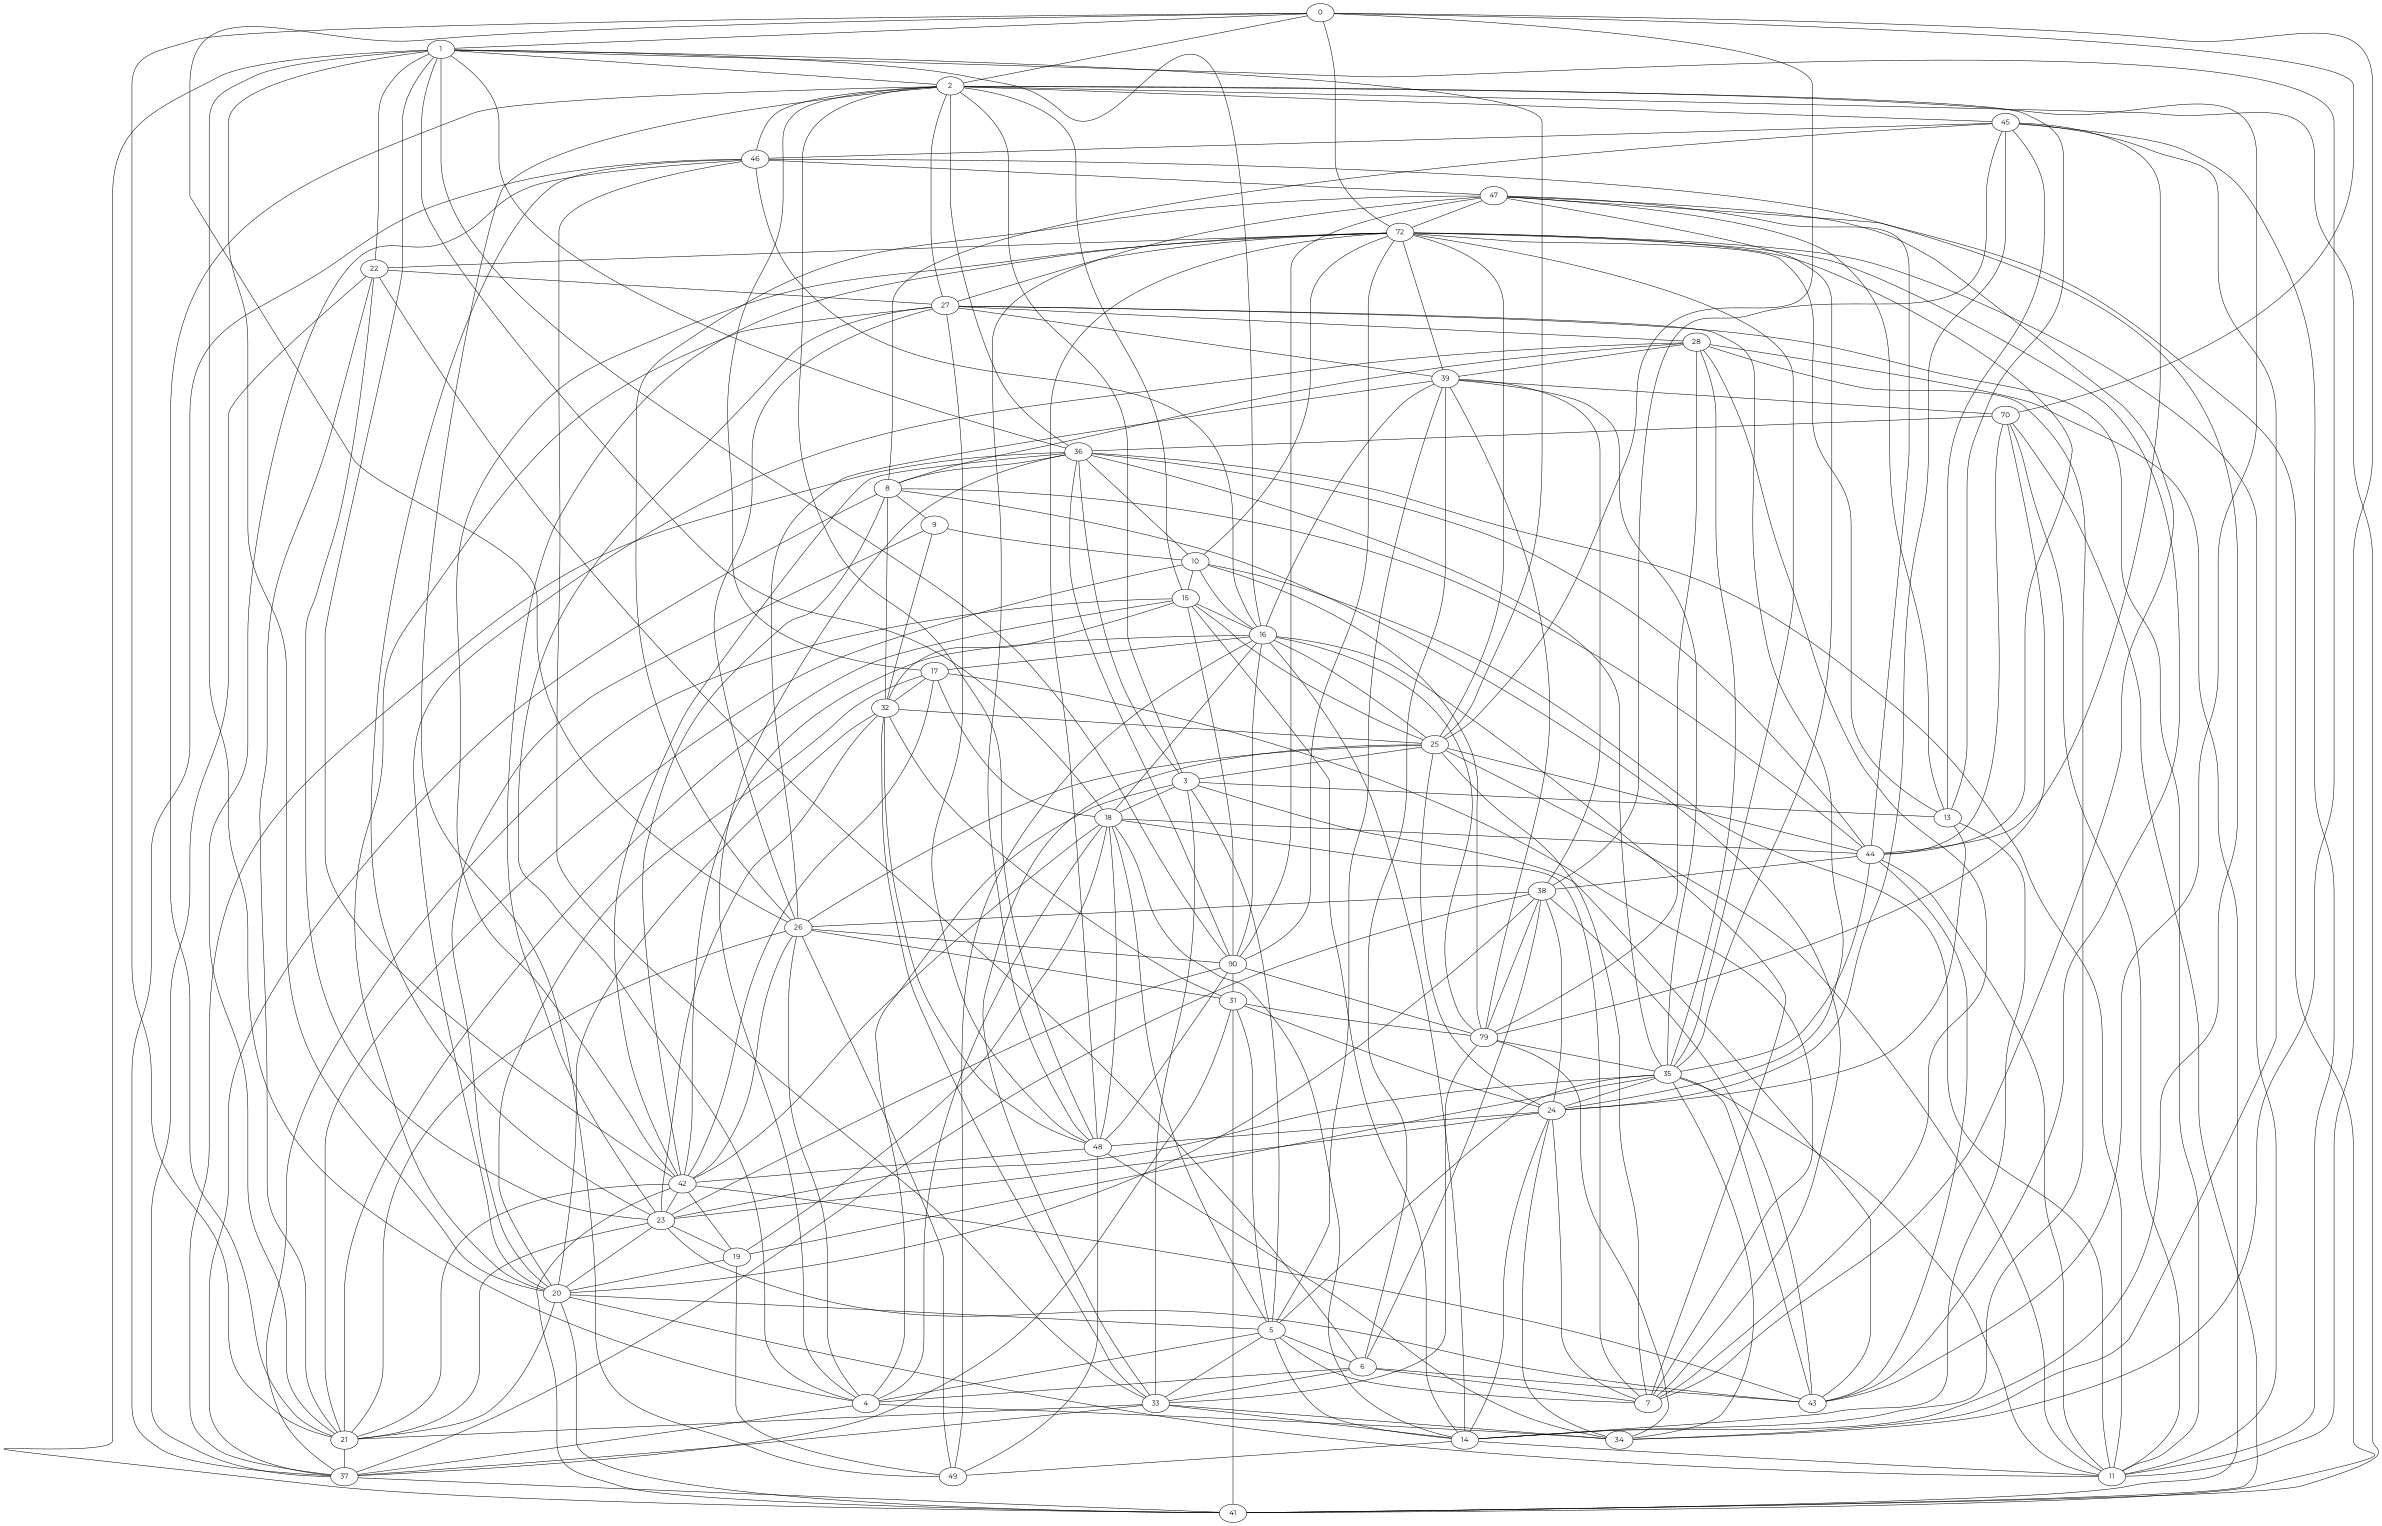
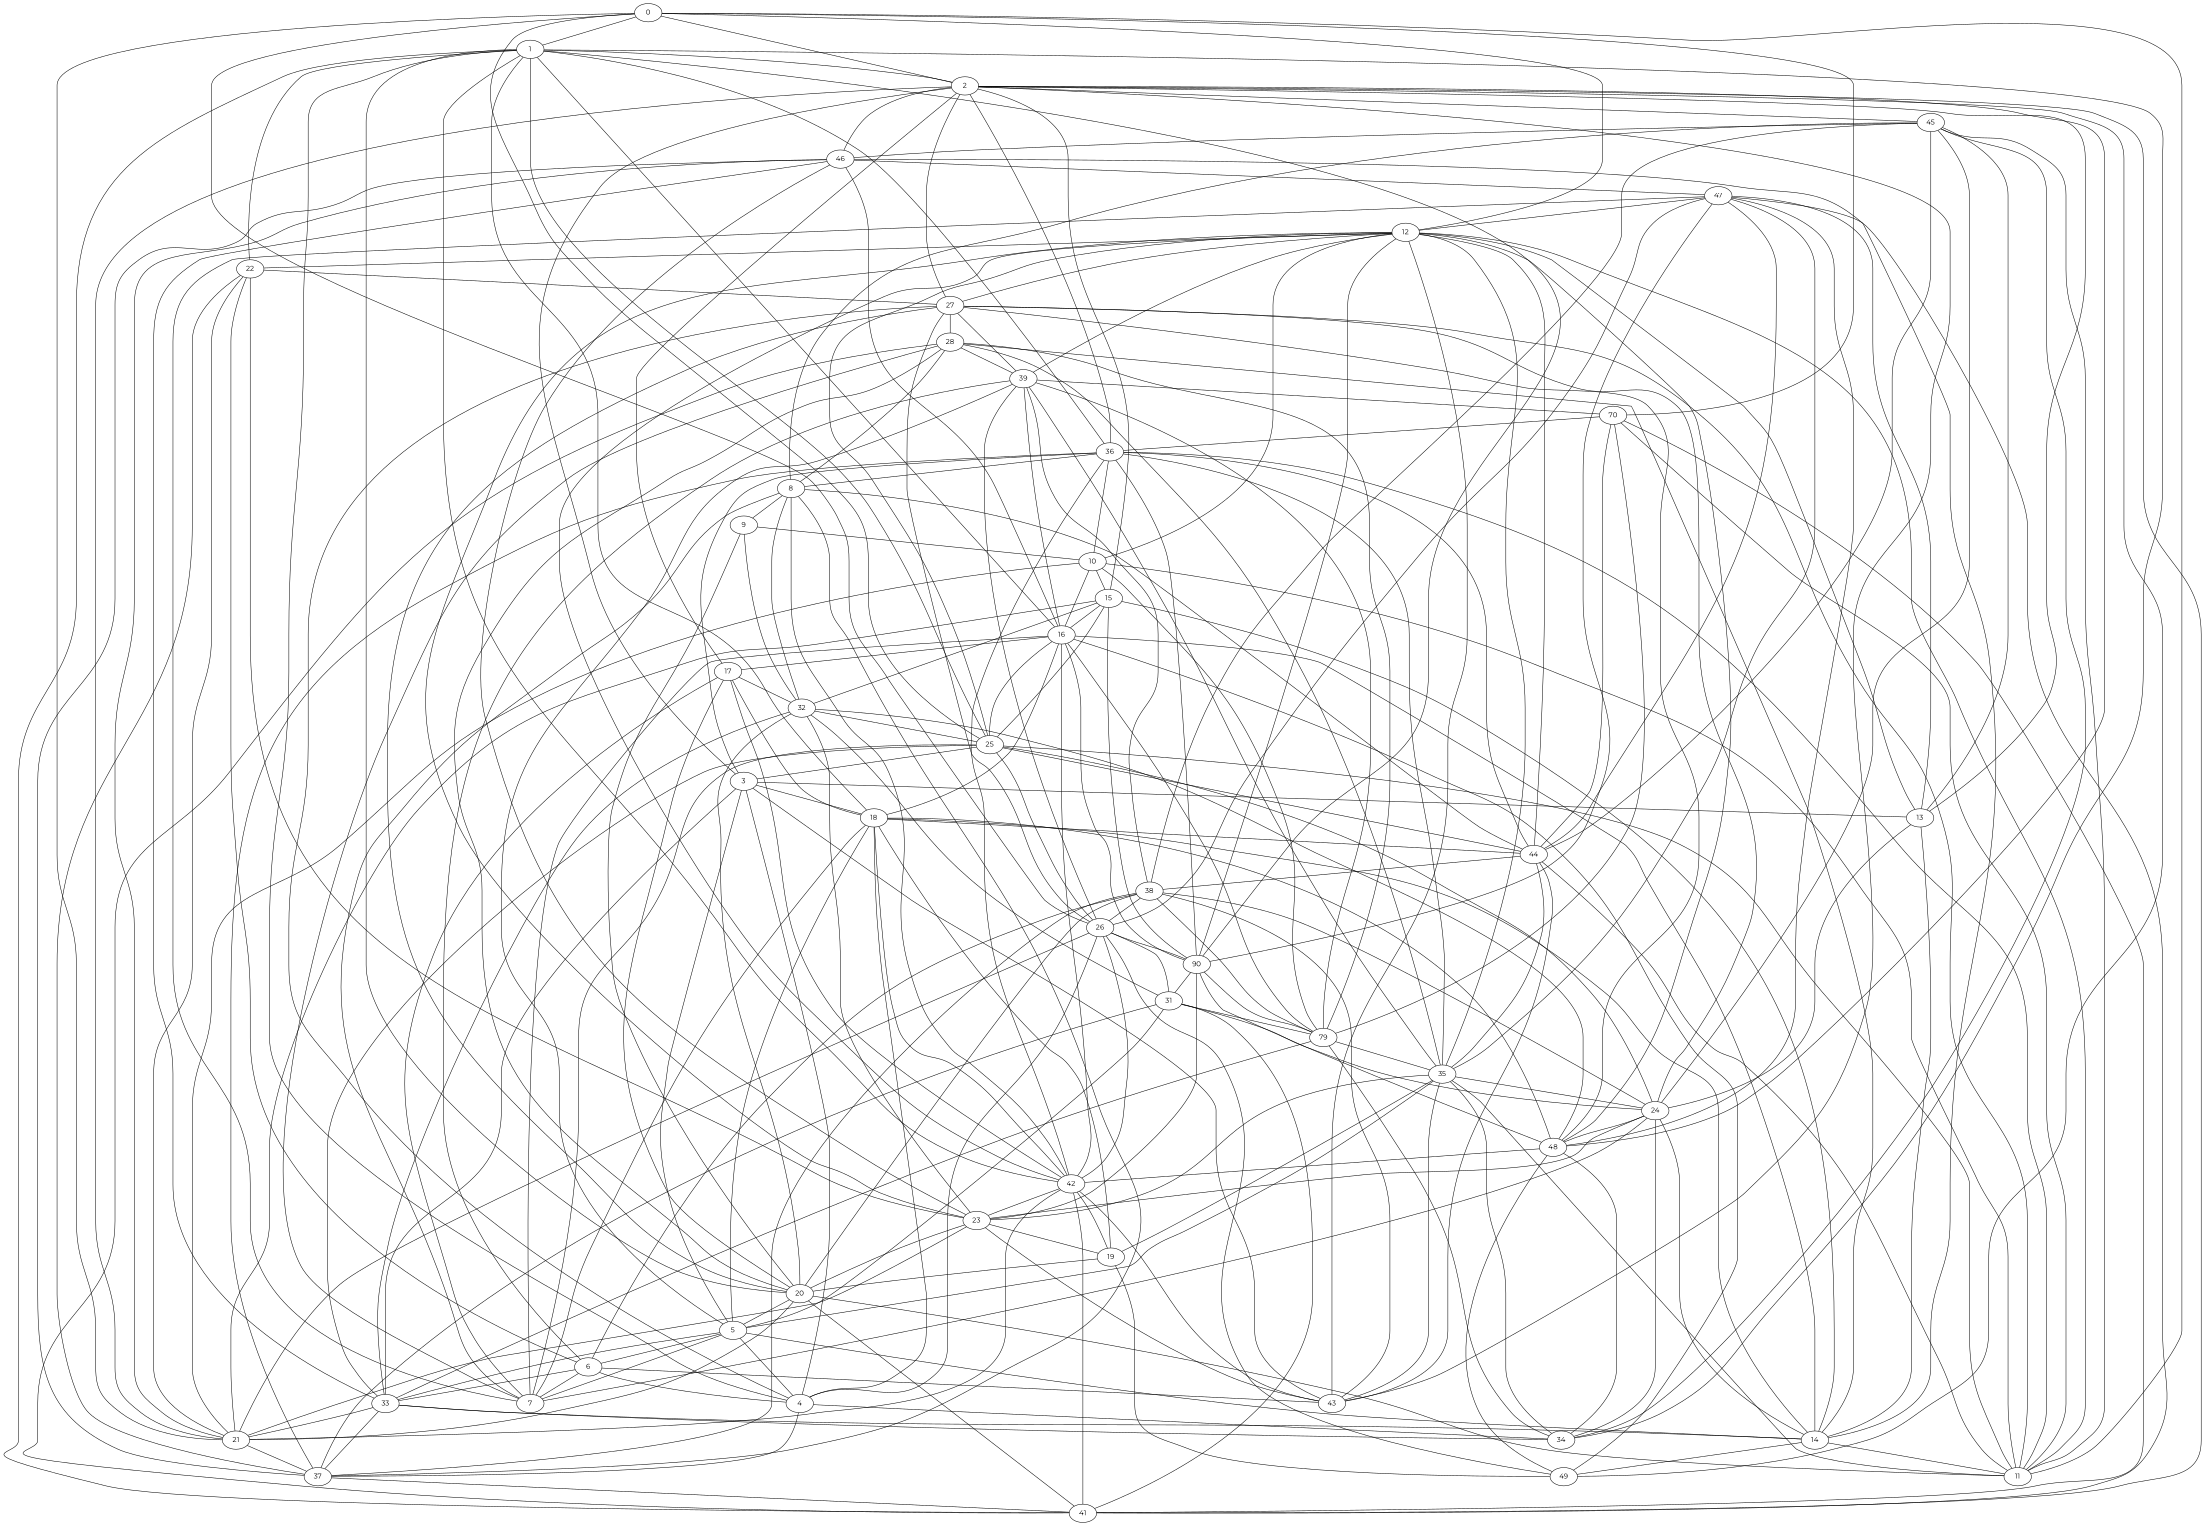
(1400, 232) -> (1406, 232)
(502, 833) -> none
(723, 863) -> none
